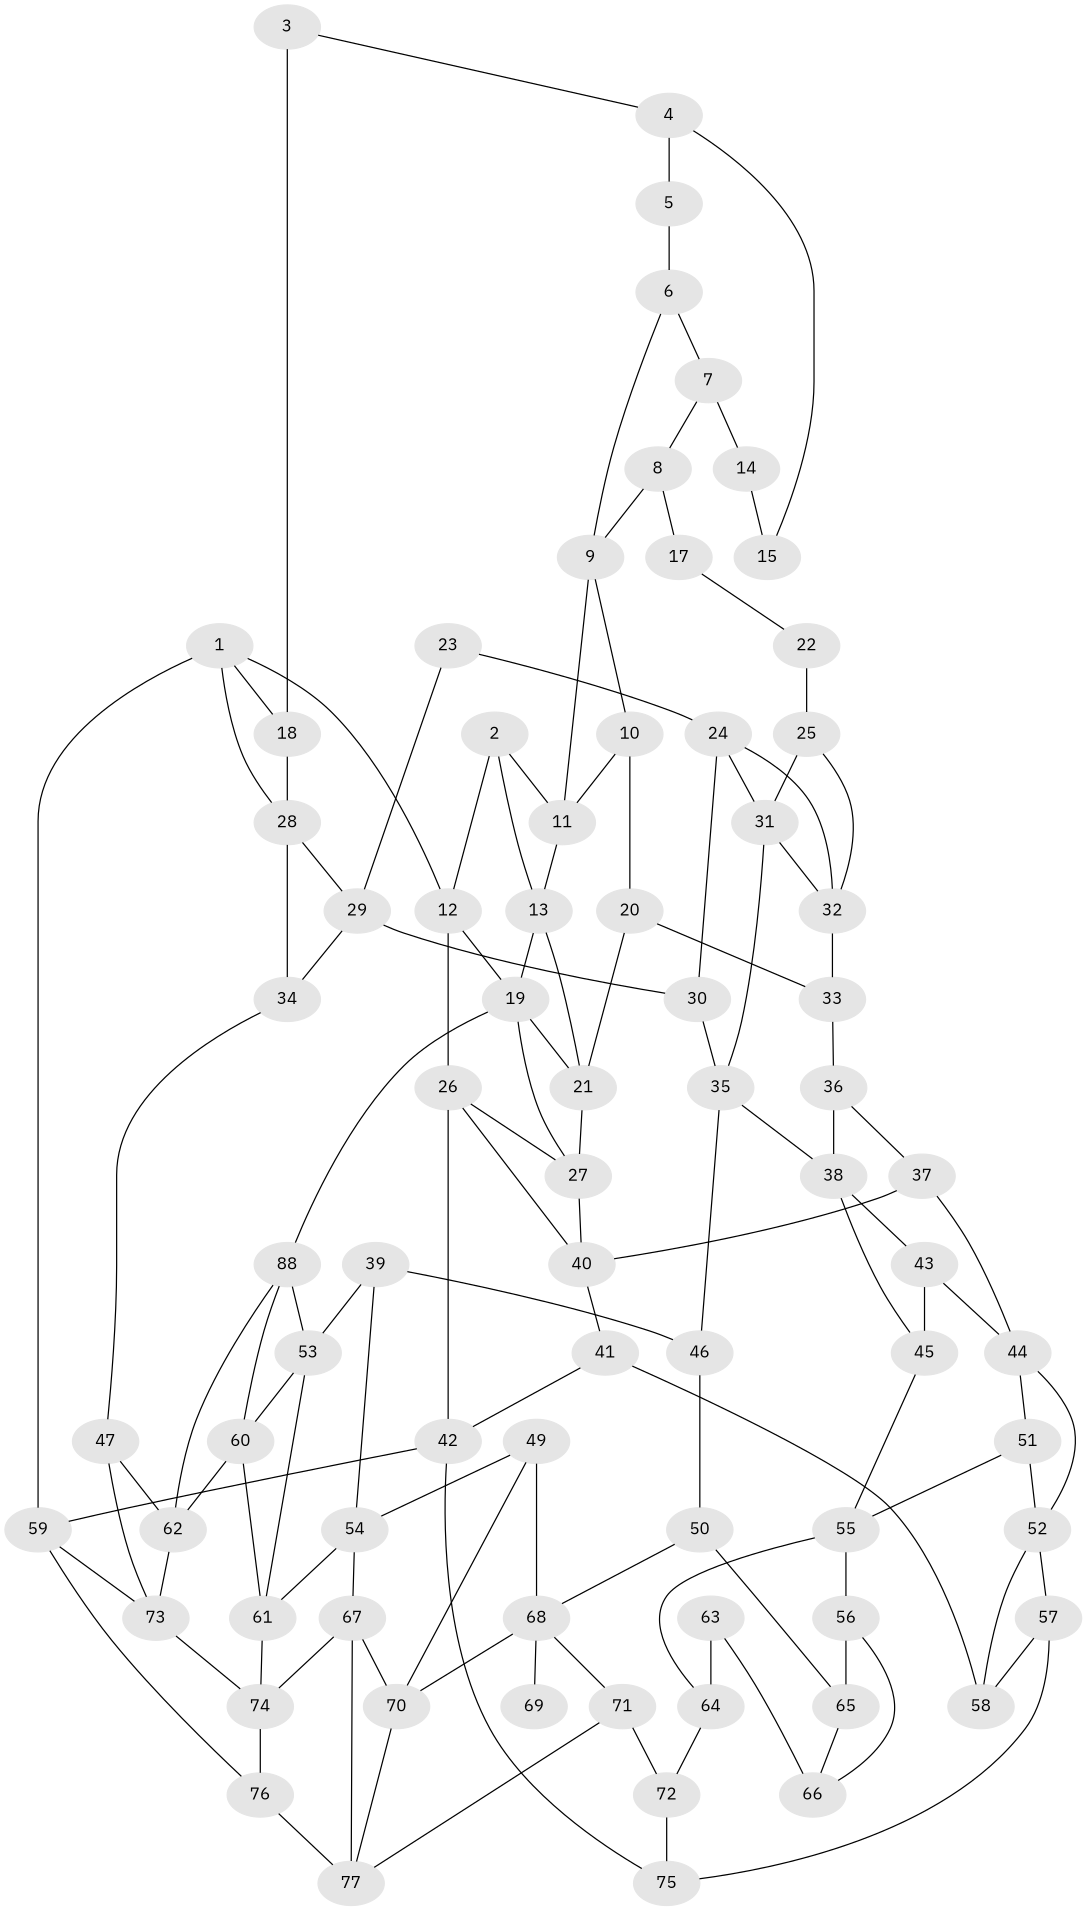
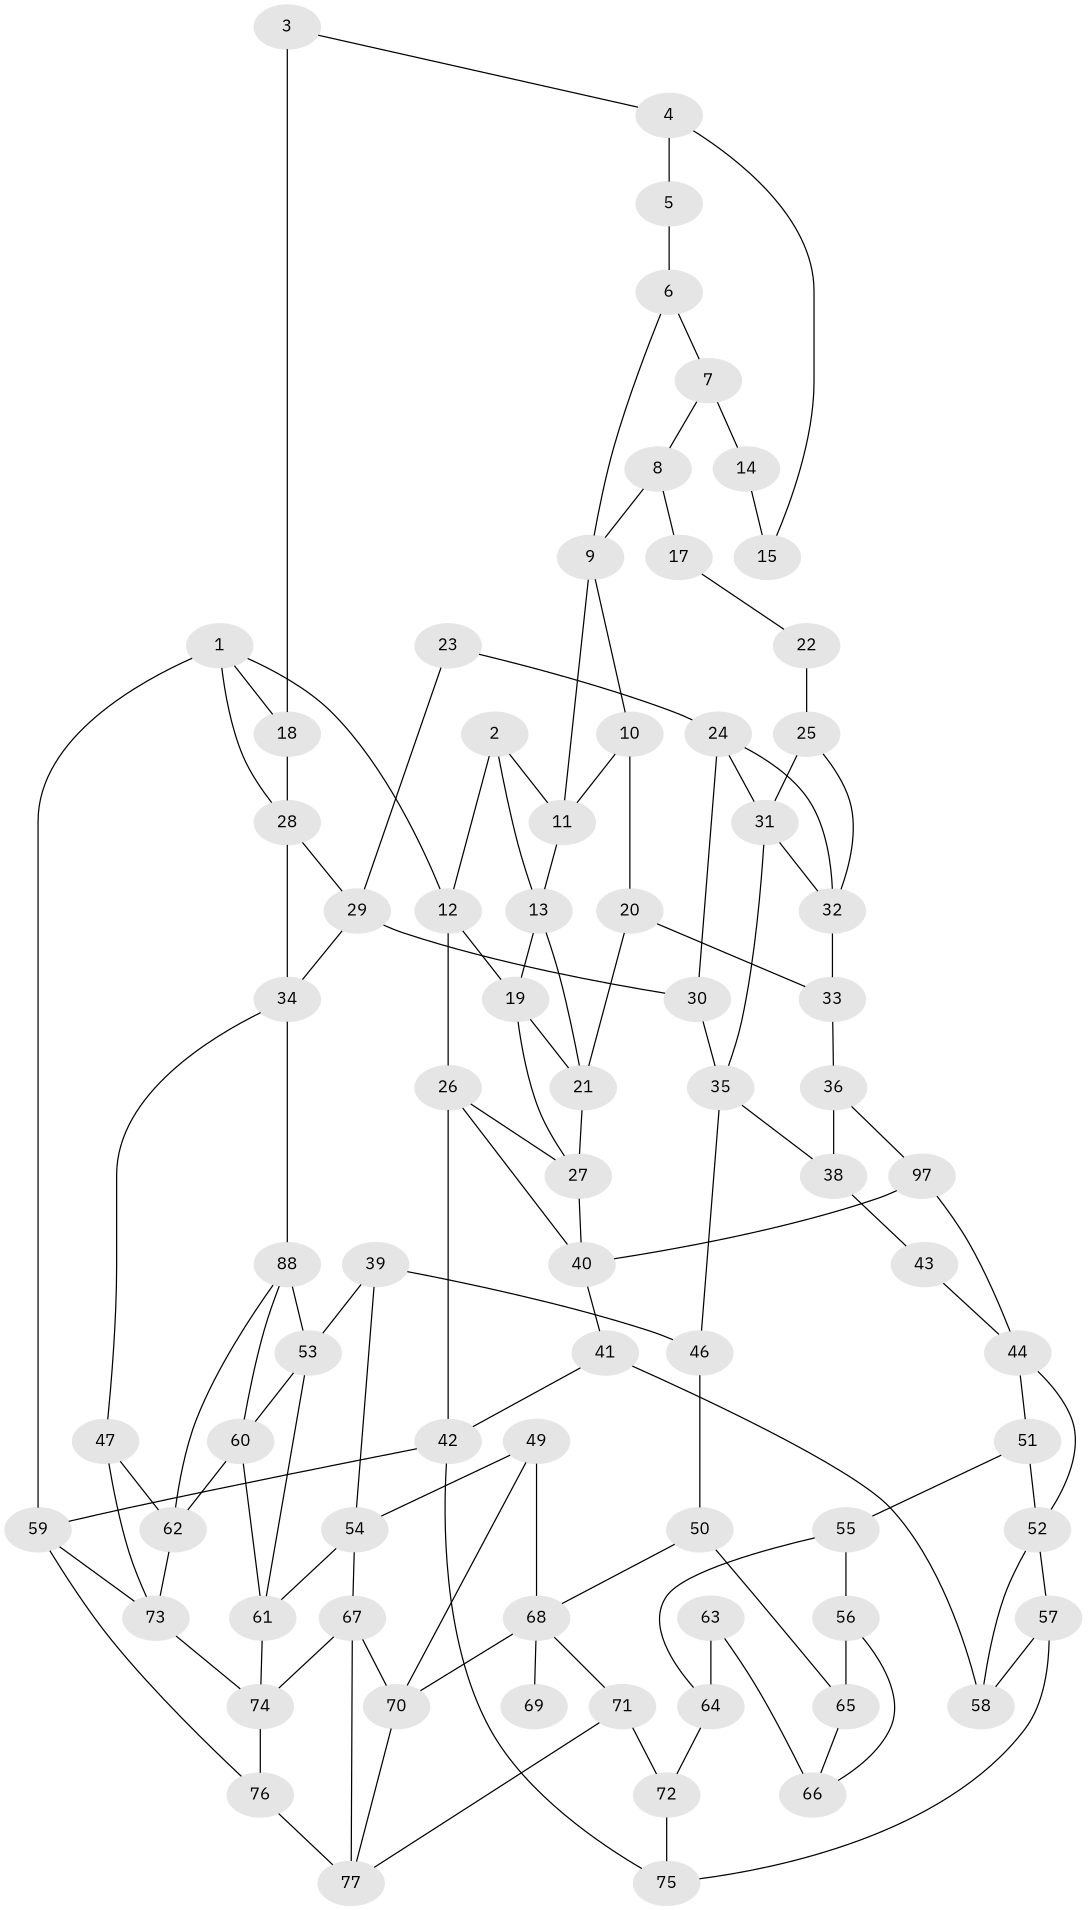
(369, 1107) -> (287, 1132)
(922, 1176) -> (922, 1176)
(925, 1353) -> none
